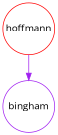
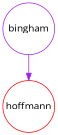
(29, 64) -> (29, 64)
